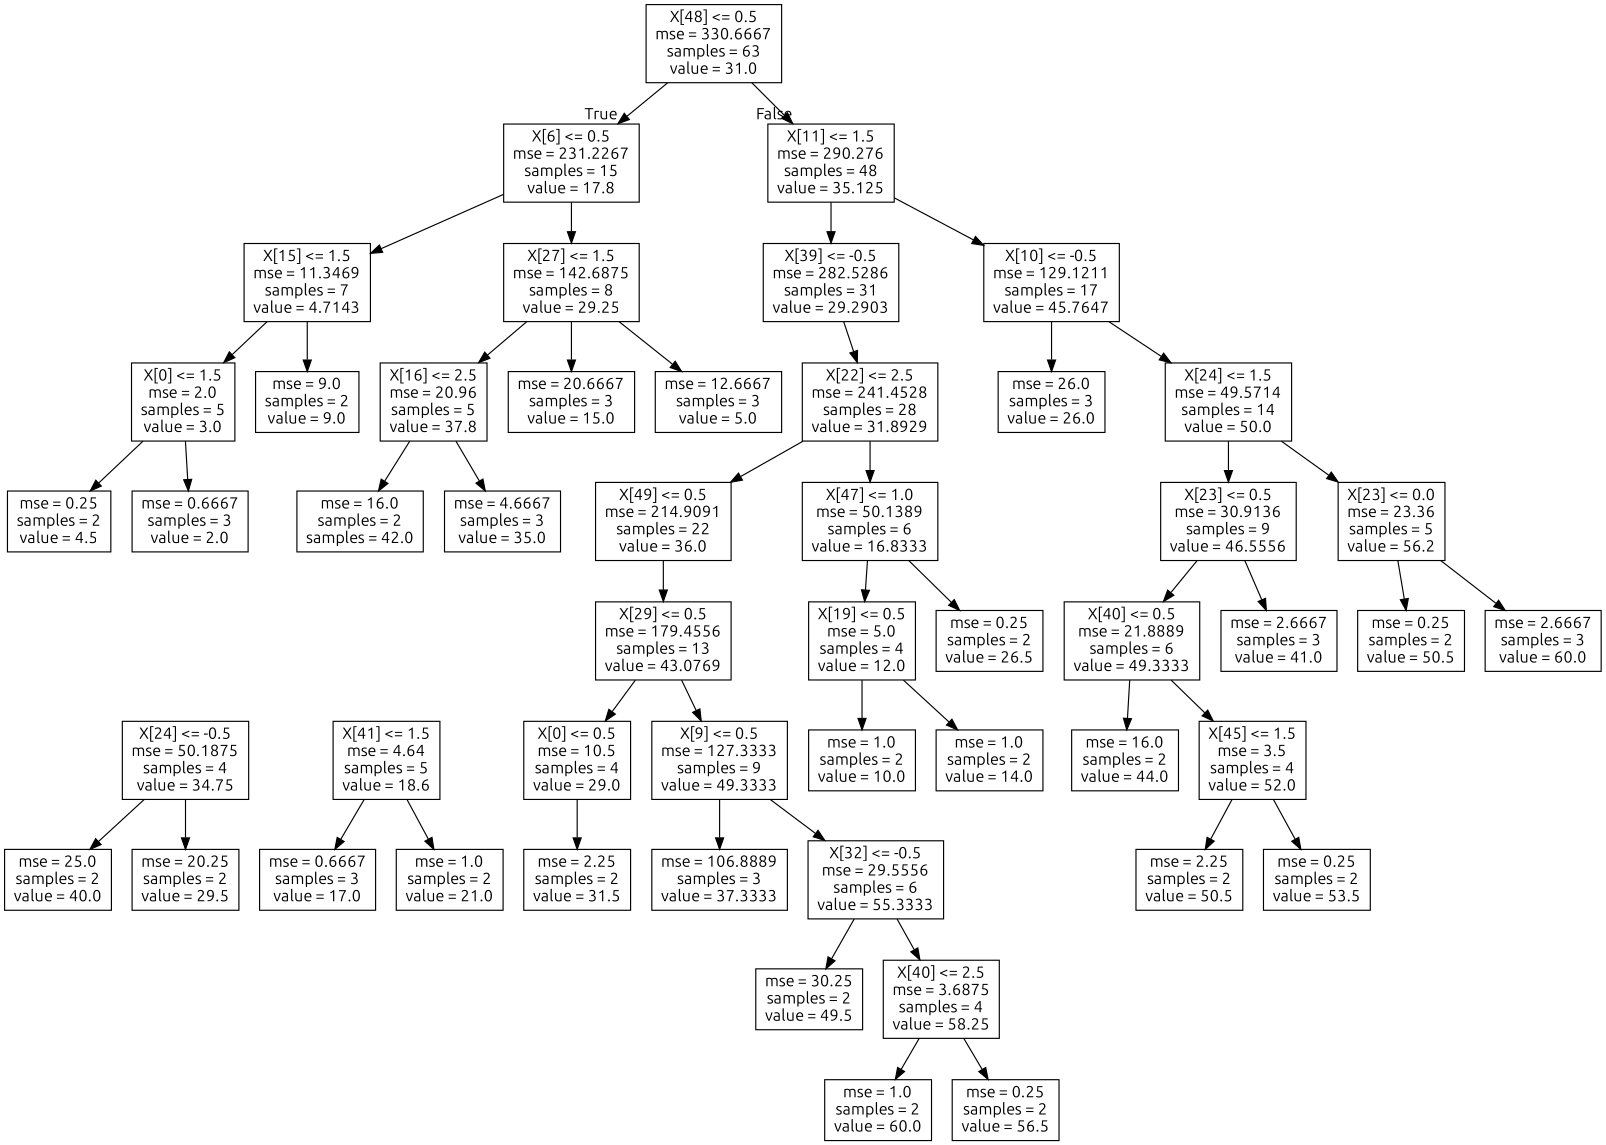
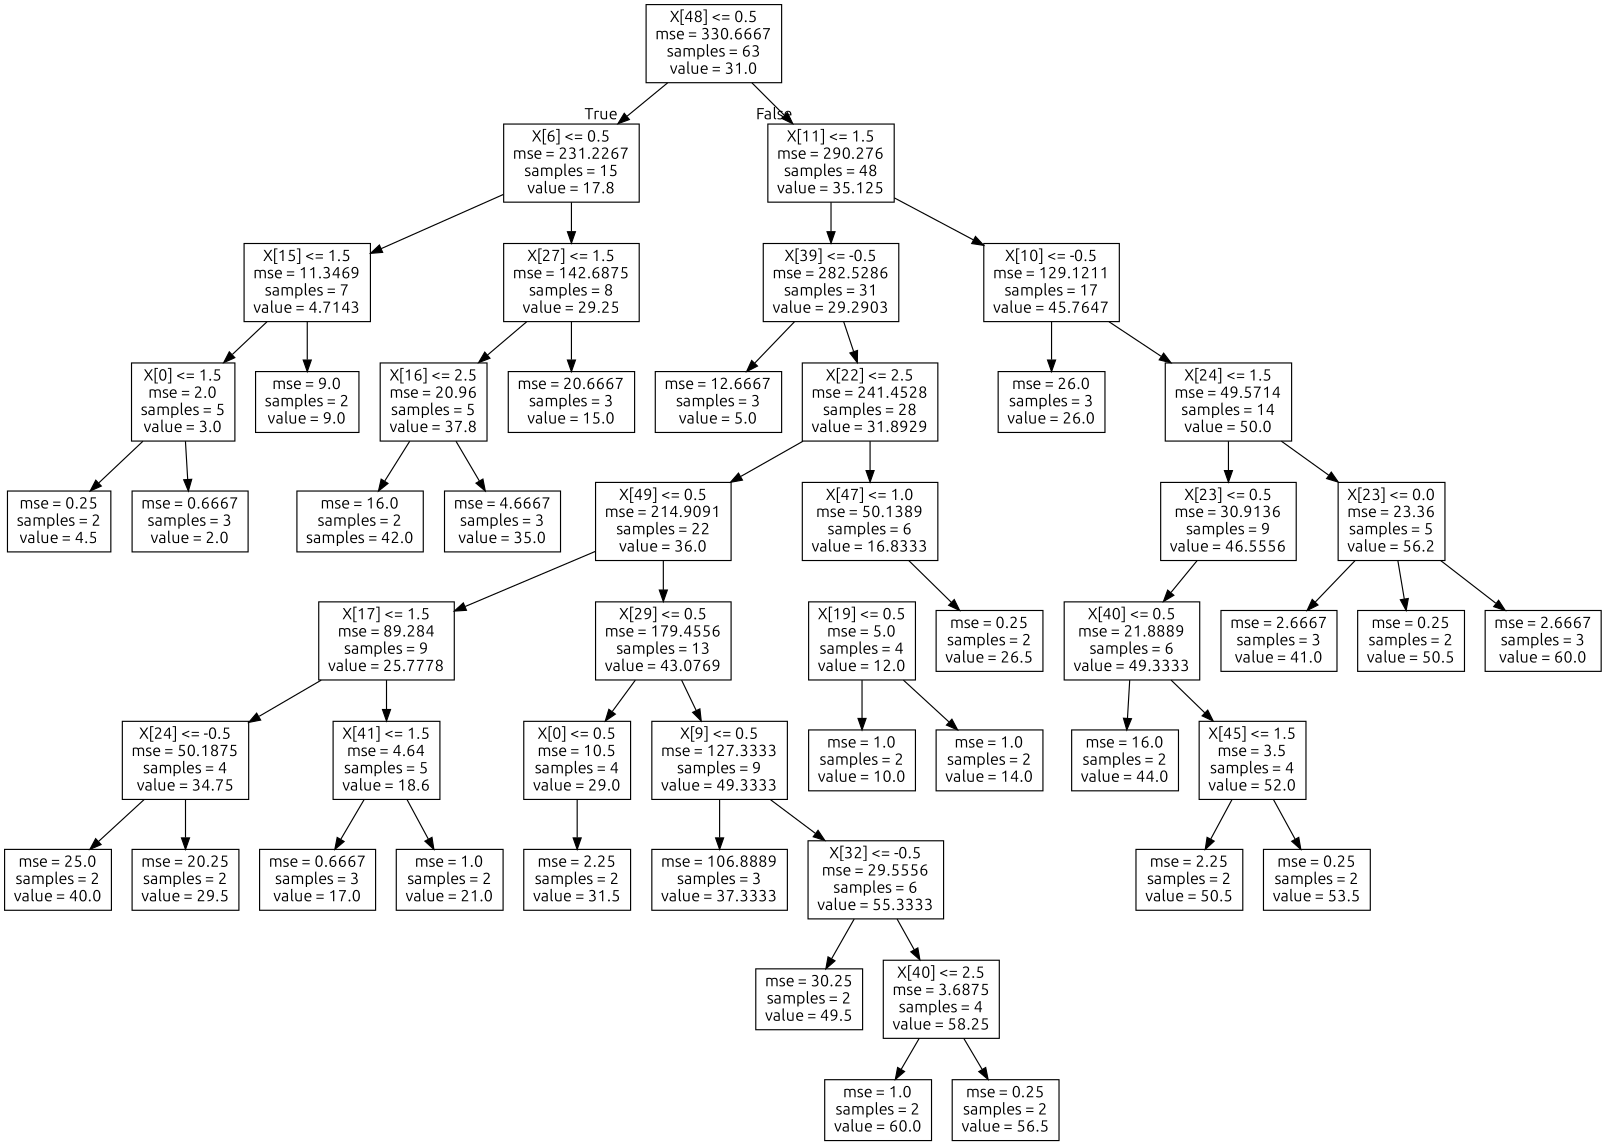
(646, 343) -> (775, 342)
(866, 575) -> none
(1253, 580) -> (1335, 581)
none -> (387, 641)
